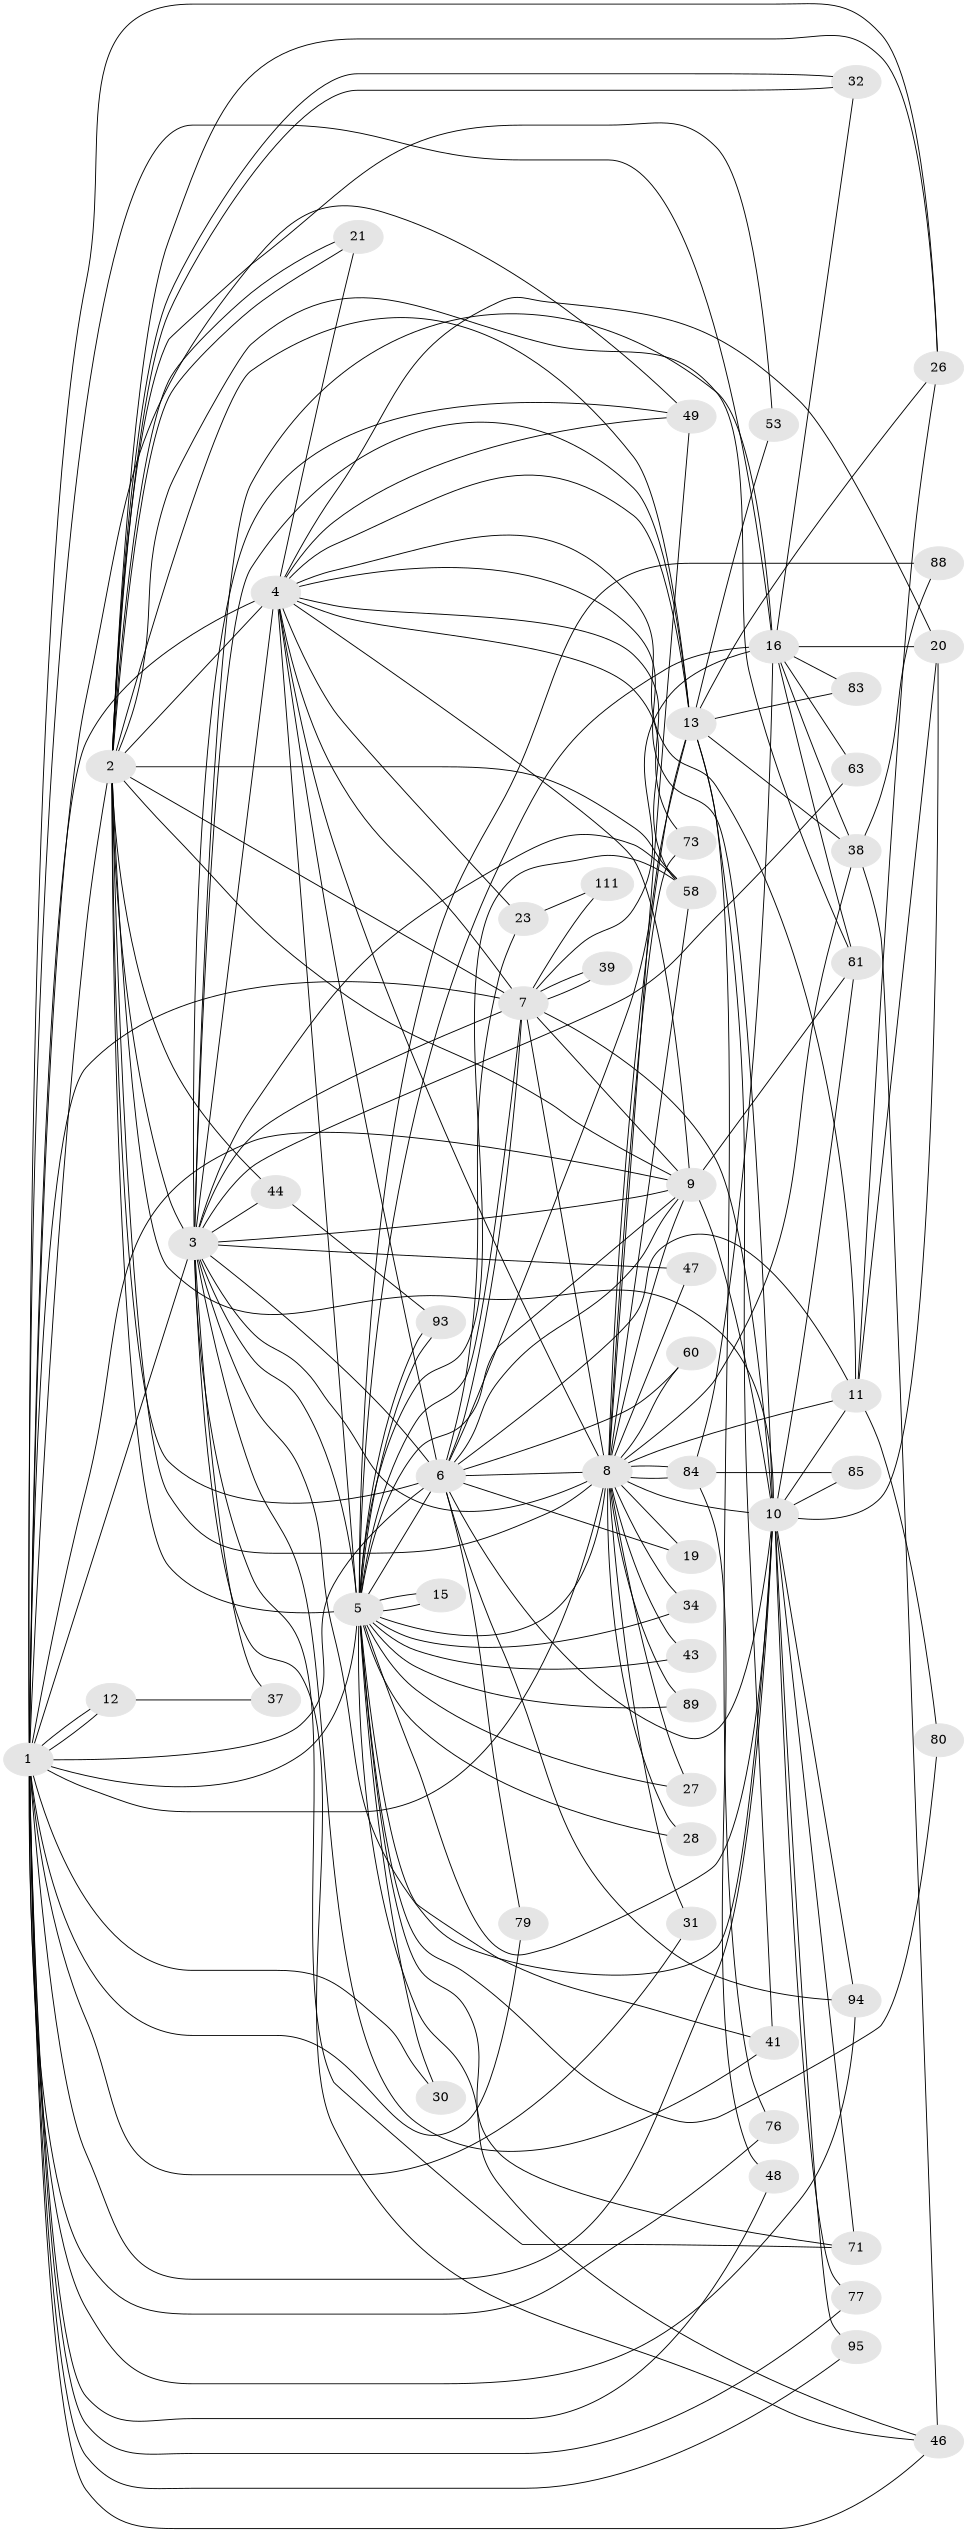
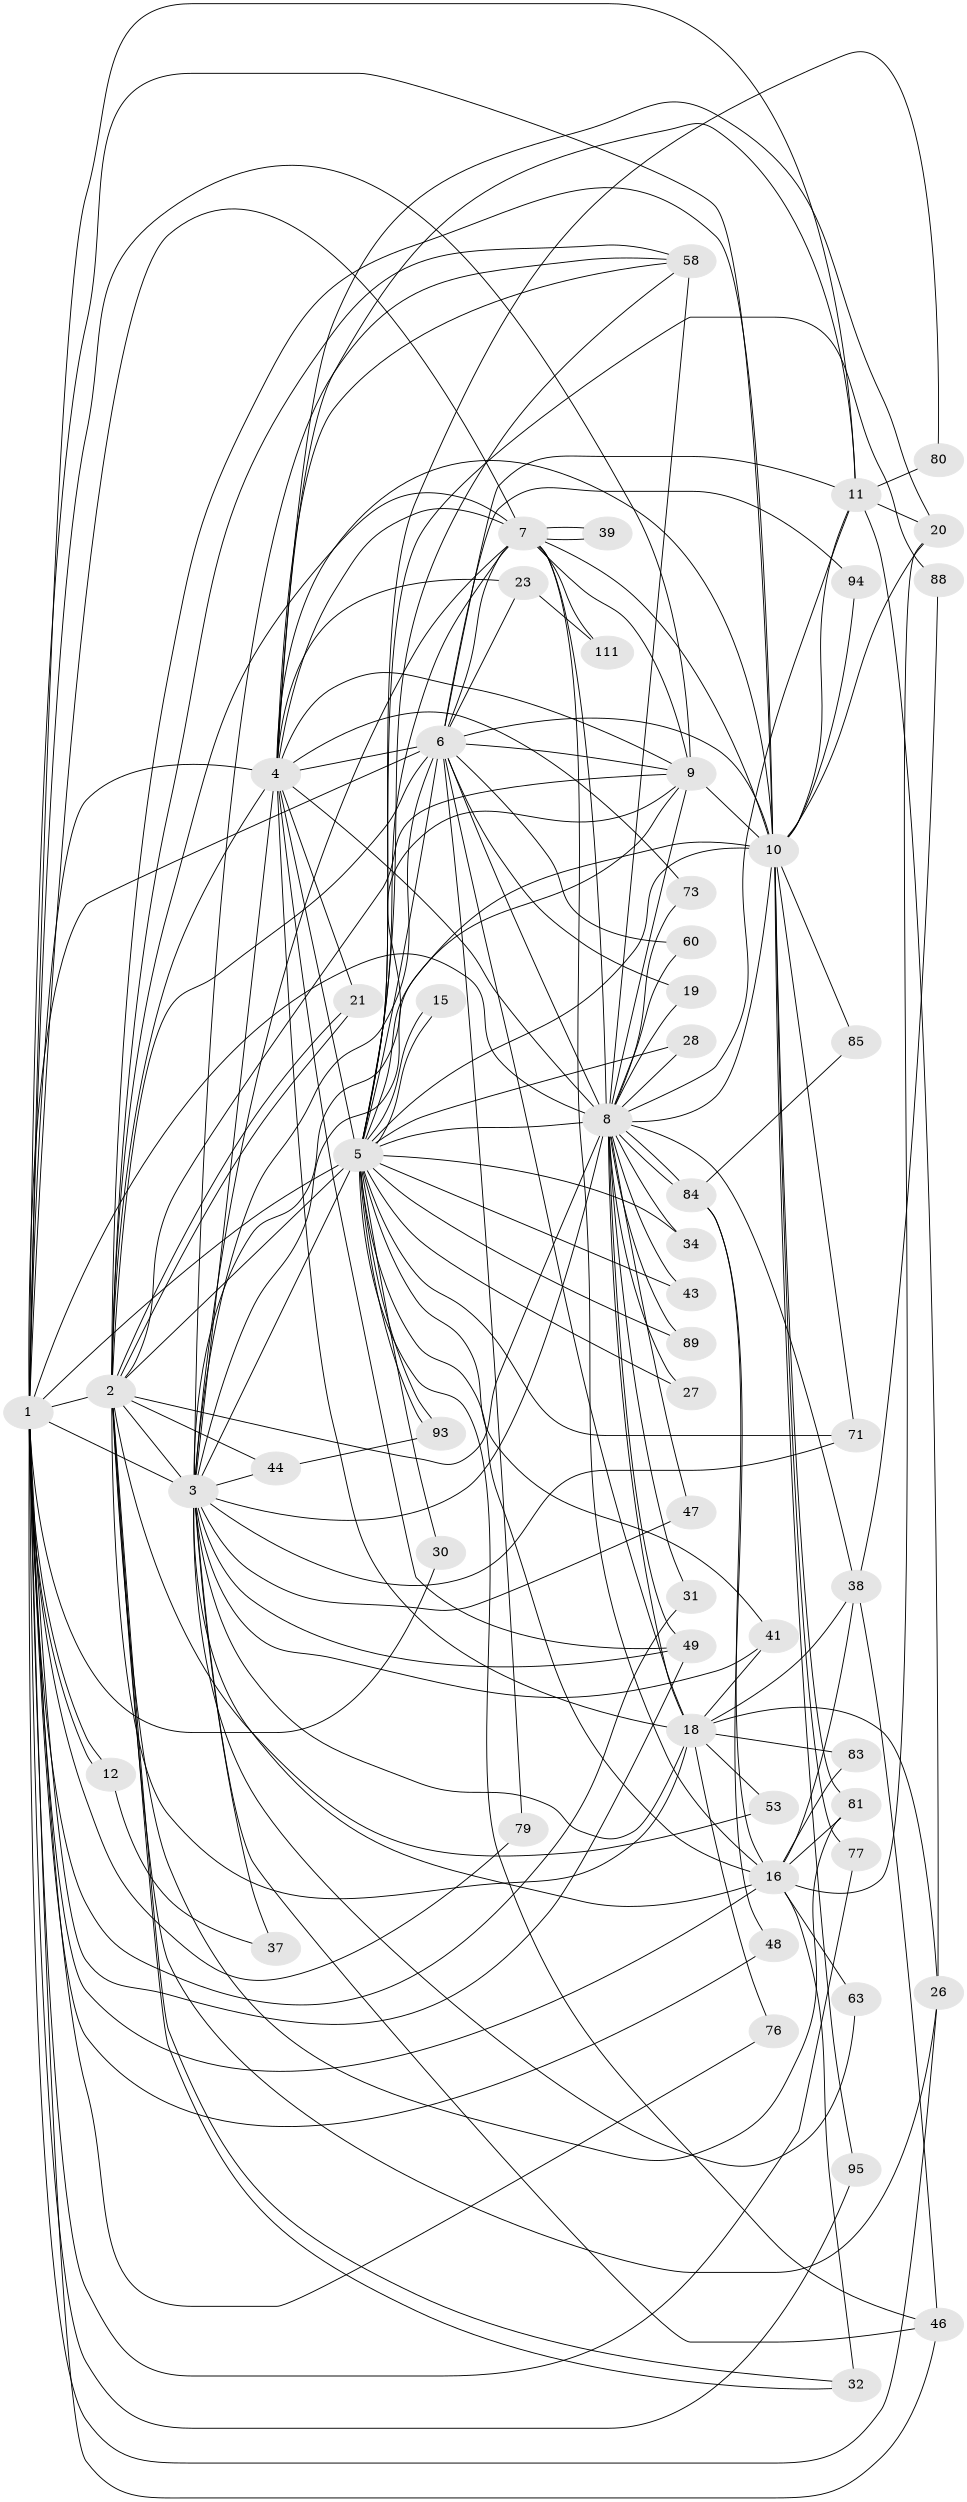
(691, 724) -> (691, 1731)
(774, 1074) -> none
(286, 2384) -> (91, 176)
